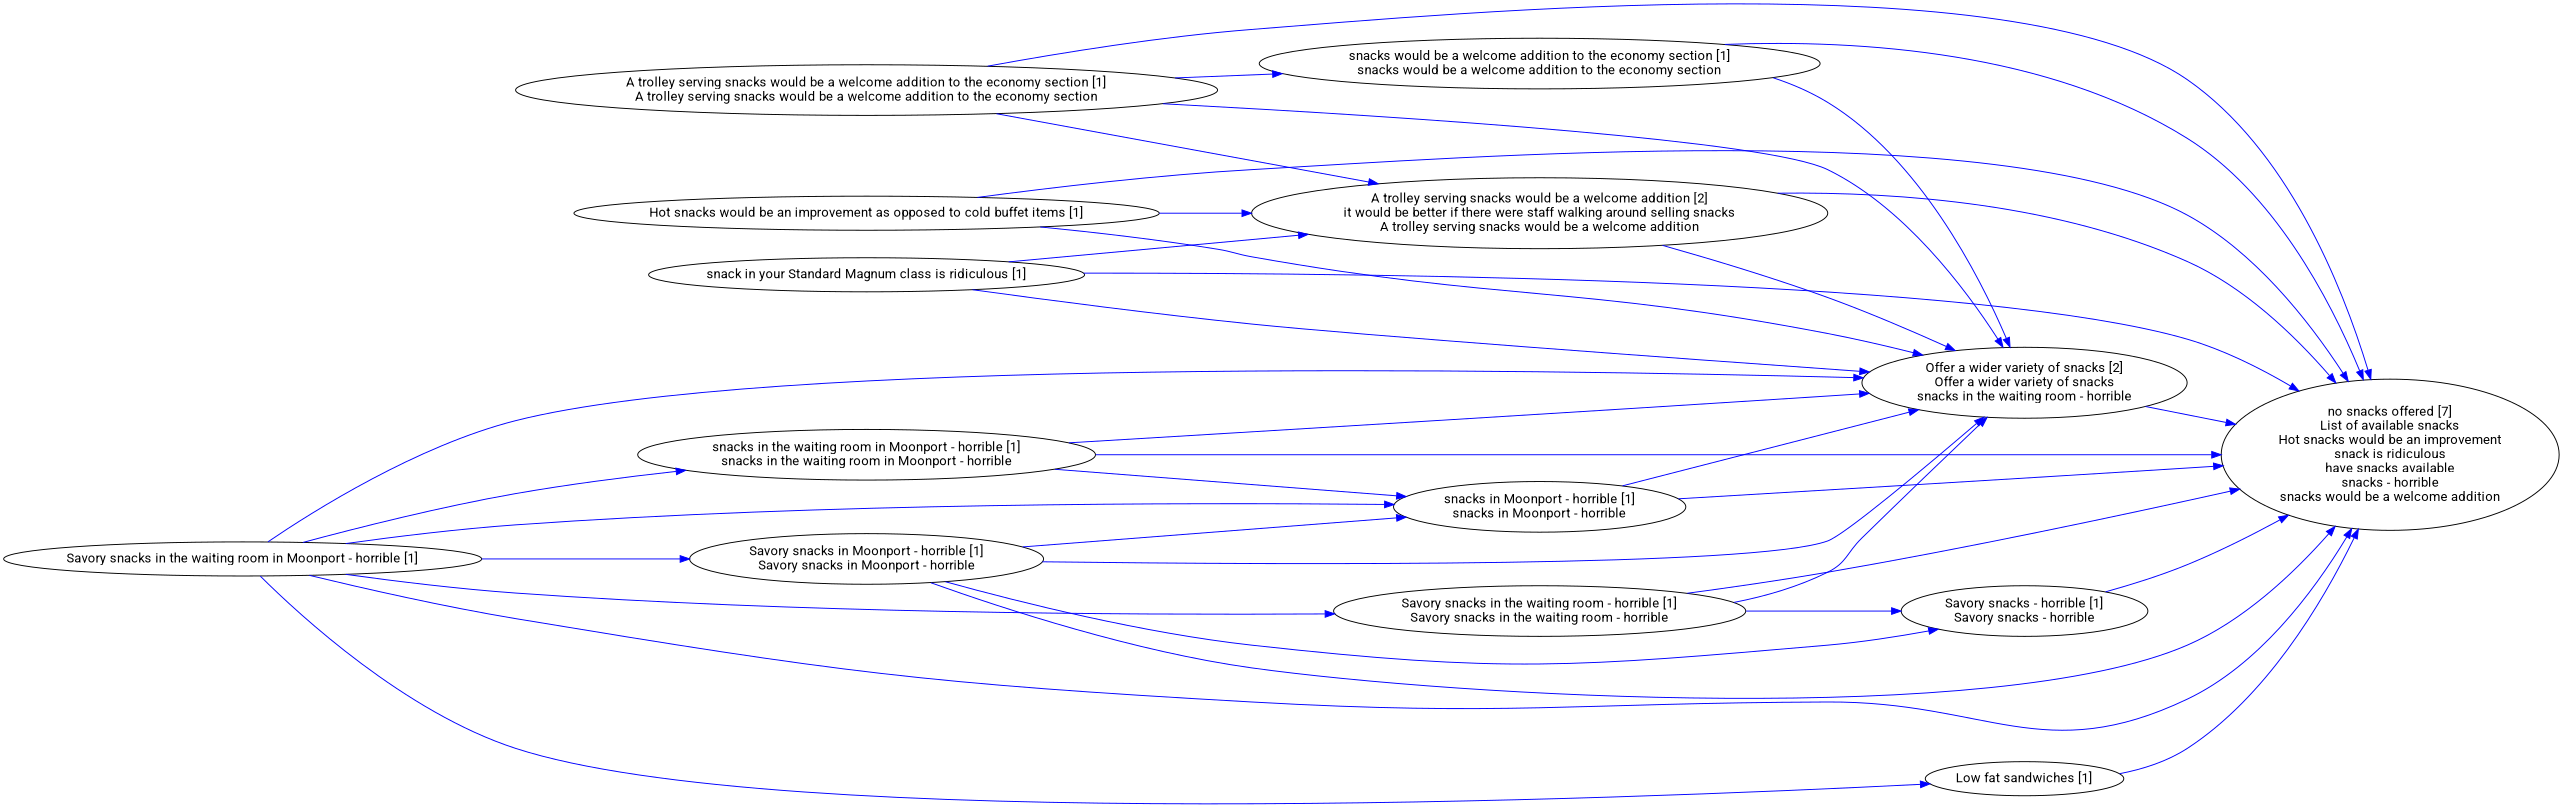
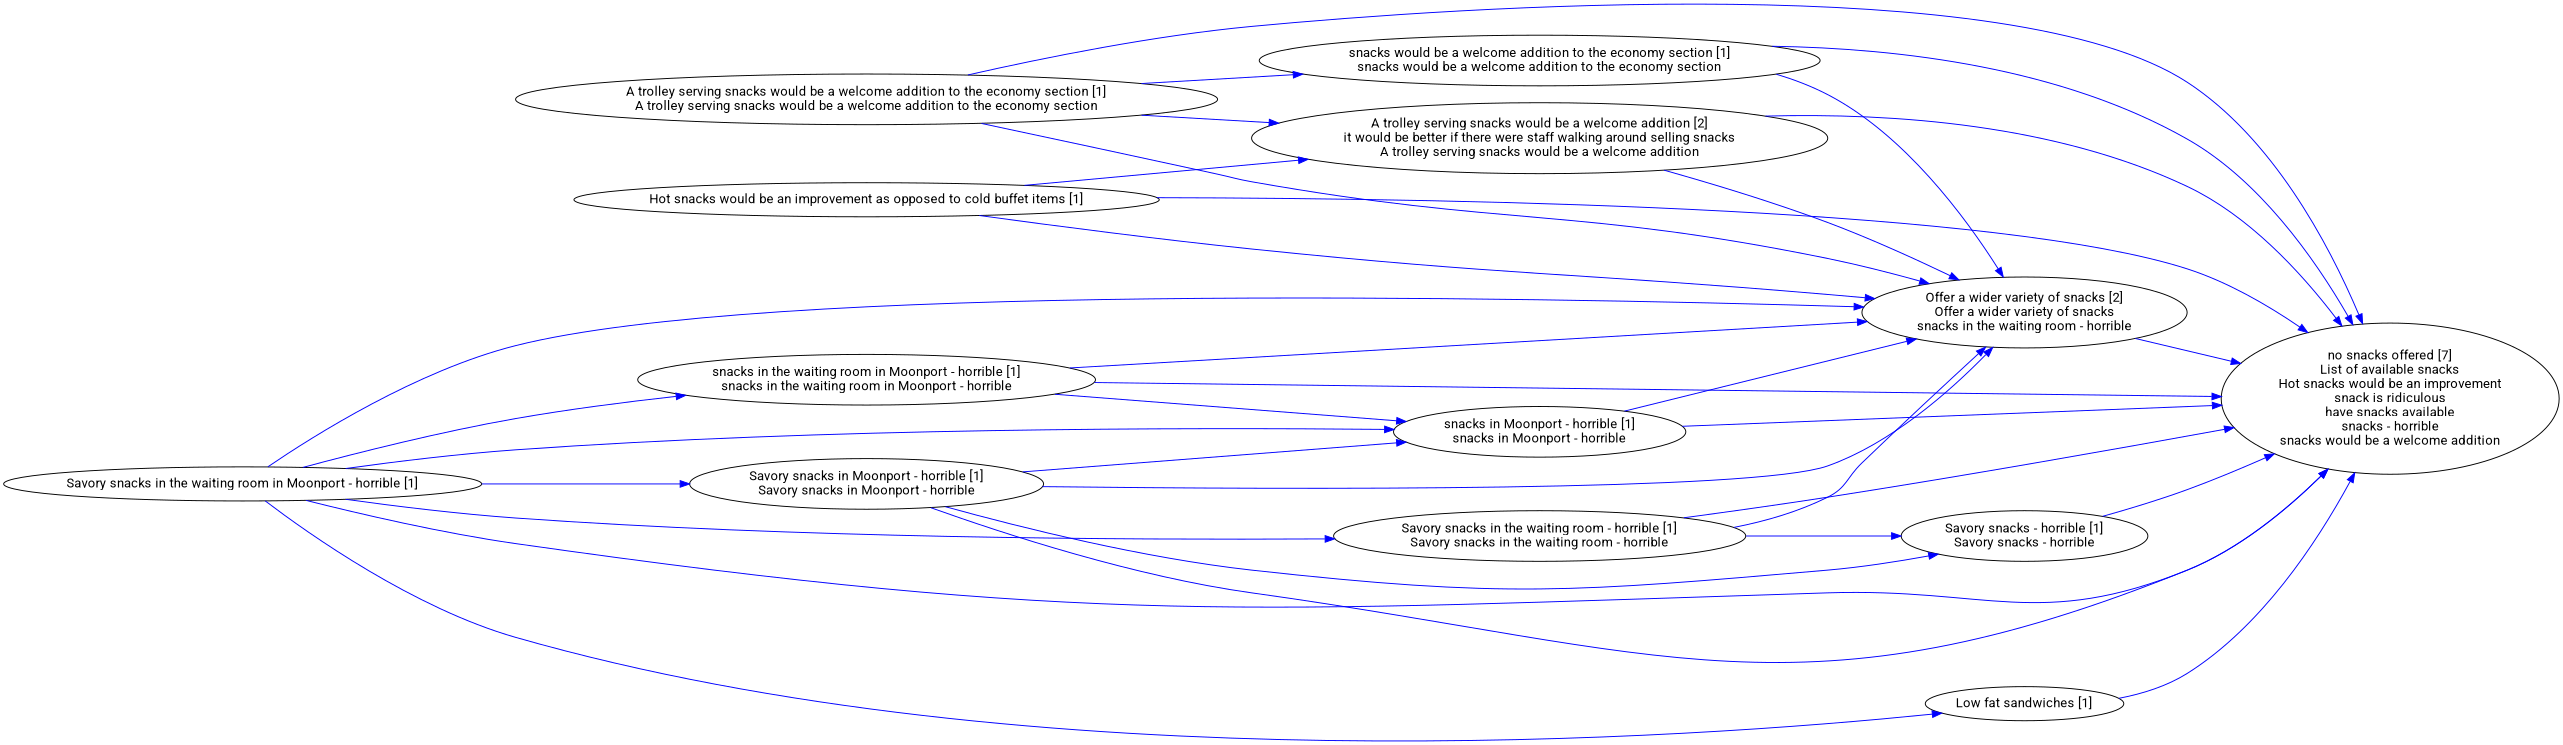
(867, 275) -> none
